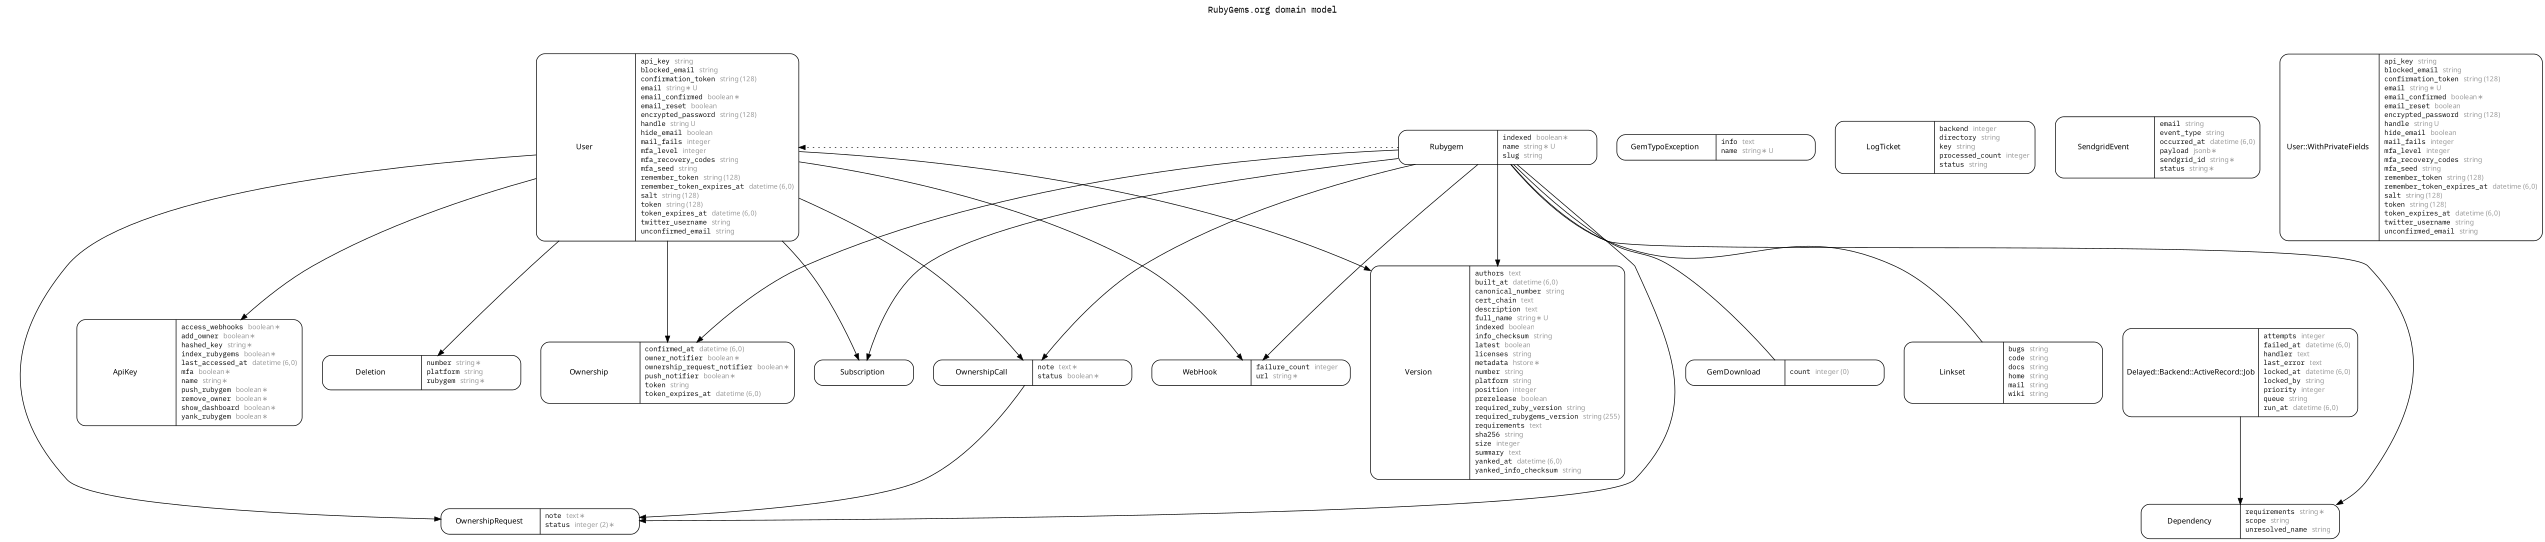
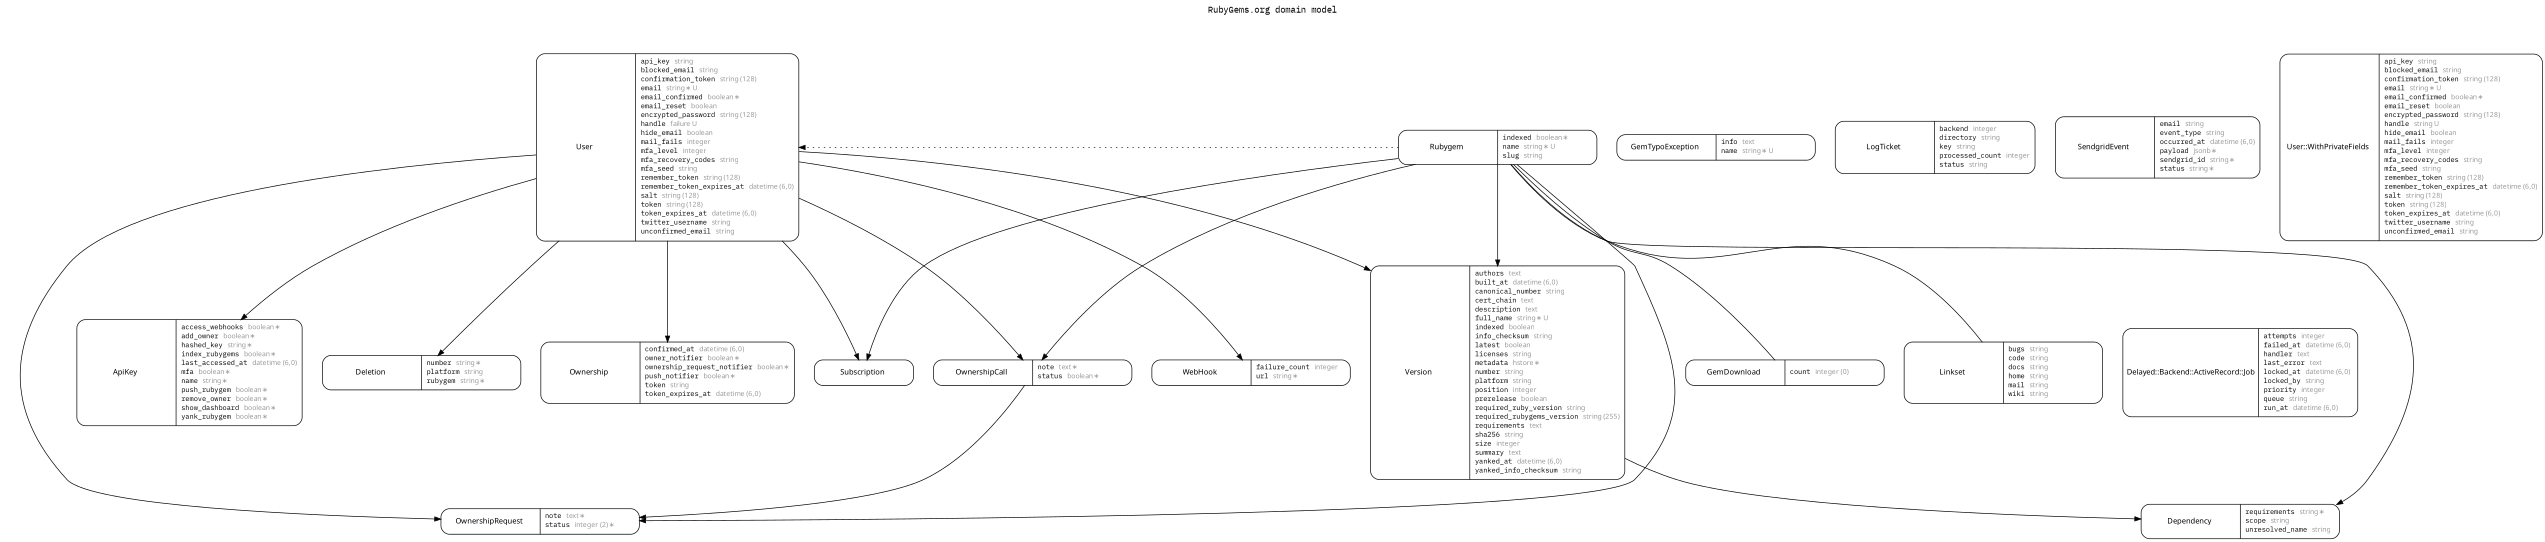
(683, 124) -> (684, 124)
(1034, 195) -> none
(1370, 257) -> none
(2240, 457) -> (1877, 507)
